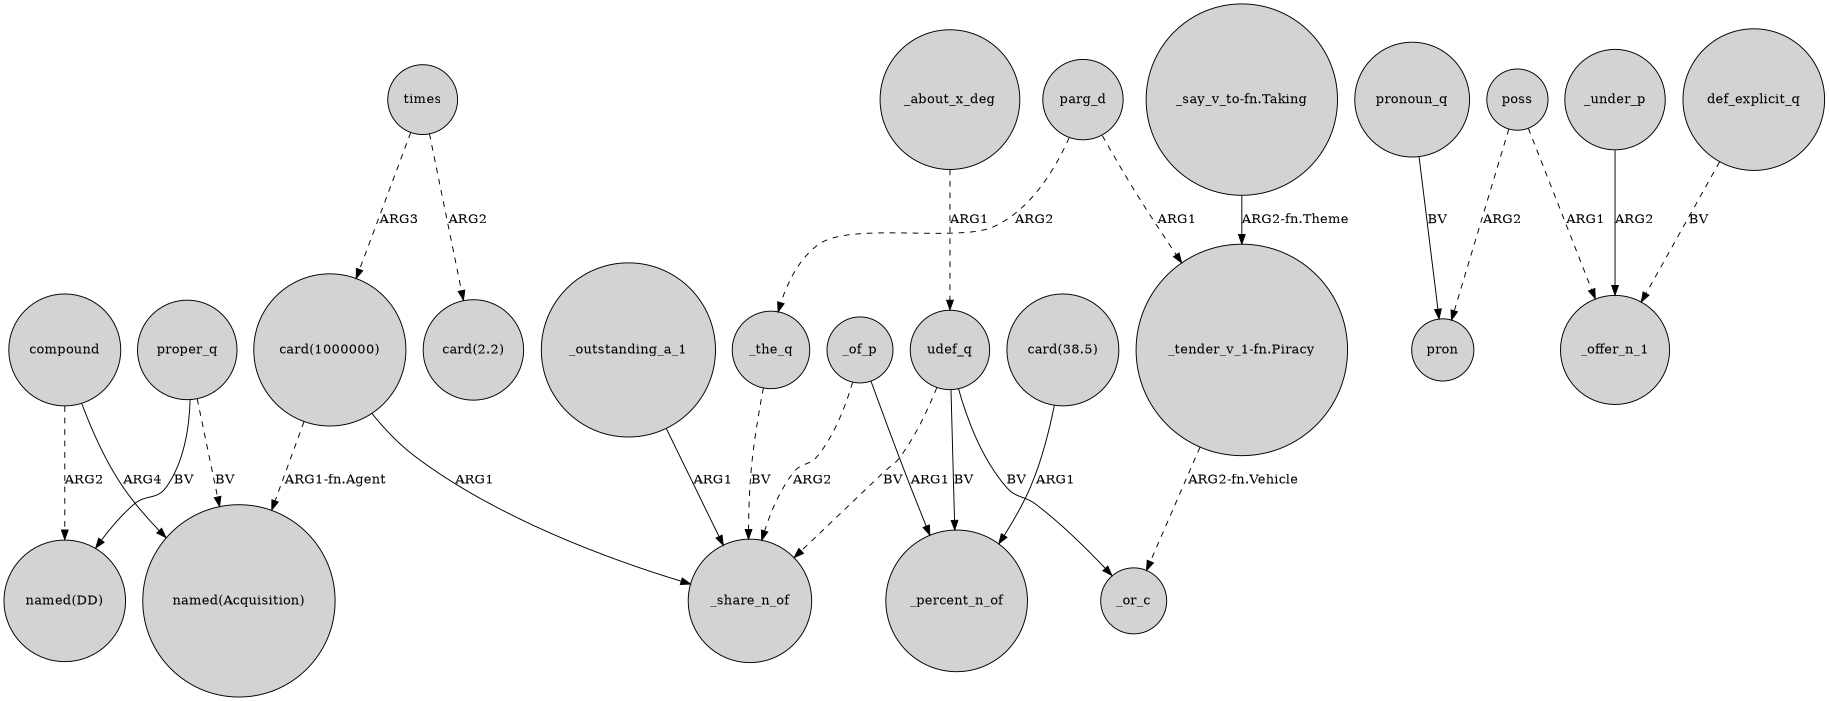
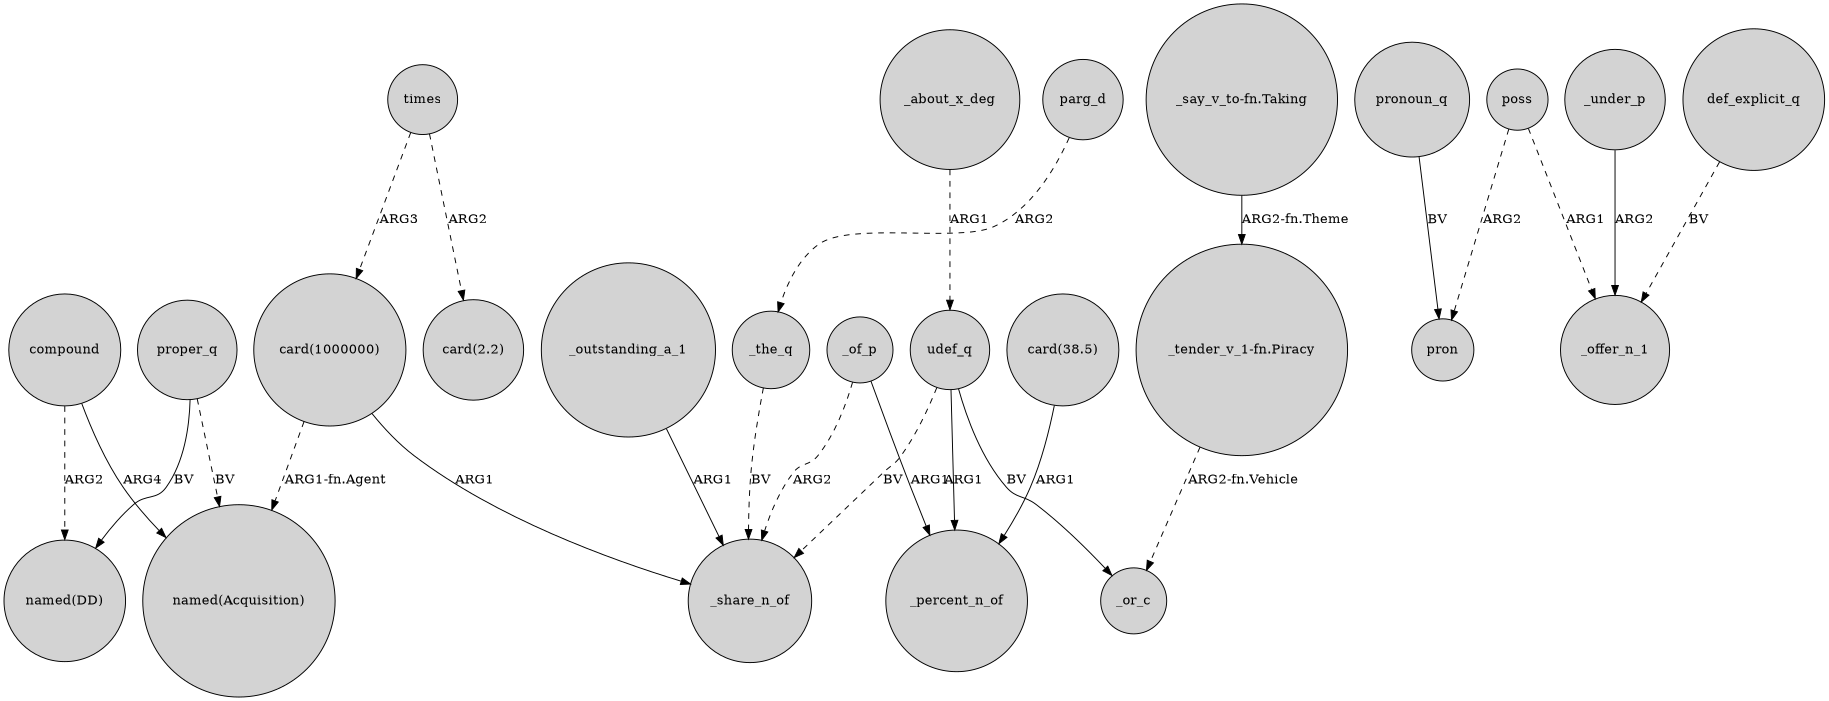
(1138, 196) -> none
(964, 480) -> (964, 480)
